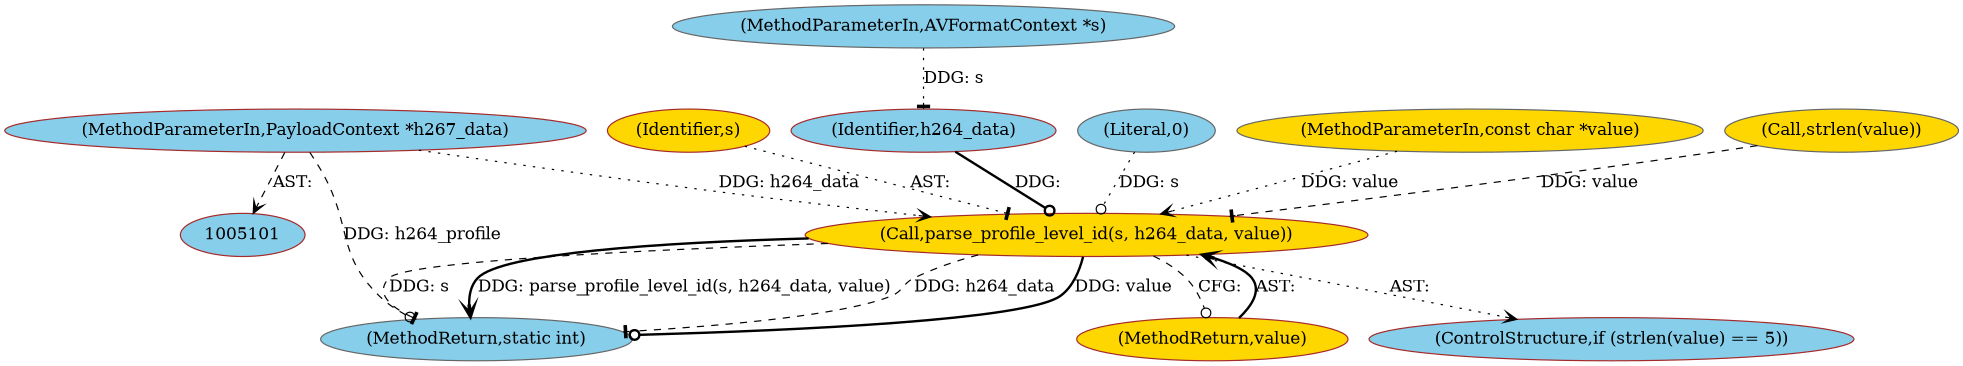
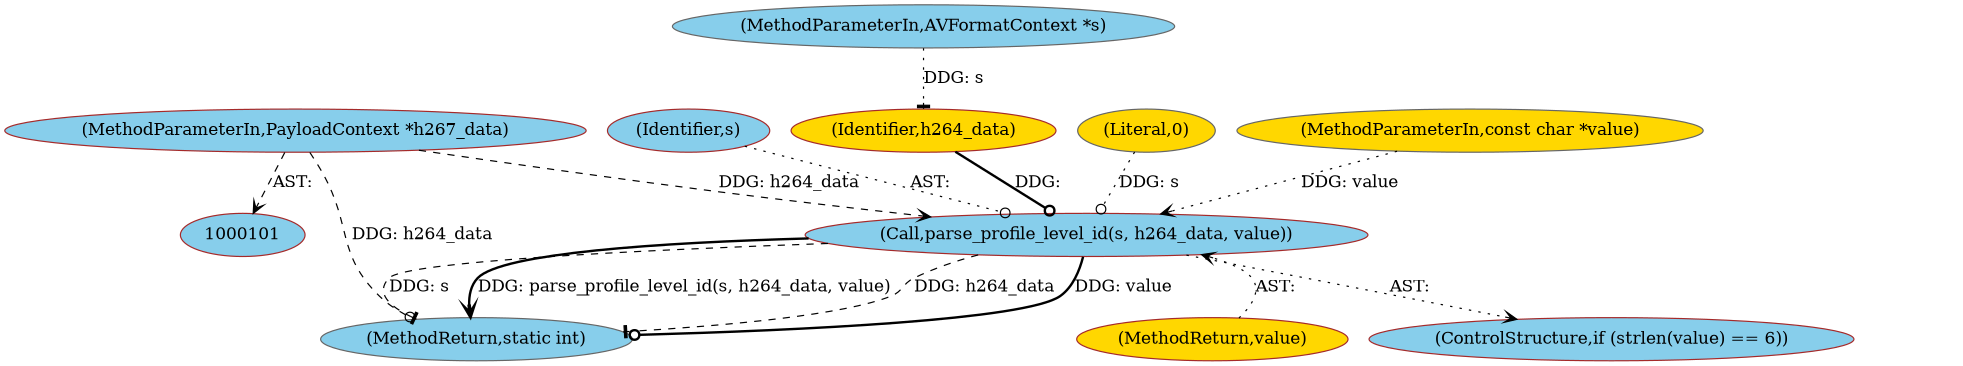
(689, 131) -> (689, 131)
(924, 131) -> (924, 131)
(1146, 131) -> (1146, 131)
(1842, 131) -> none
(874, 179) -> (874, 179)
(668, 185) -> (668, 185)
(243, 235) -> (243, 235)
(423, 235) -> (423, 235)
(1087, 235) -> (1087, 235)
(1185, 277) -> none
(1252, 279) -> (1252, 279)
(1612, 339) -> (1612, 339)
